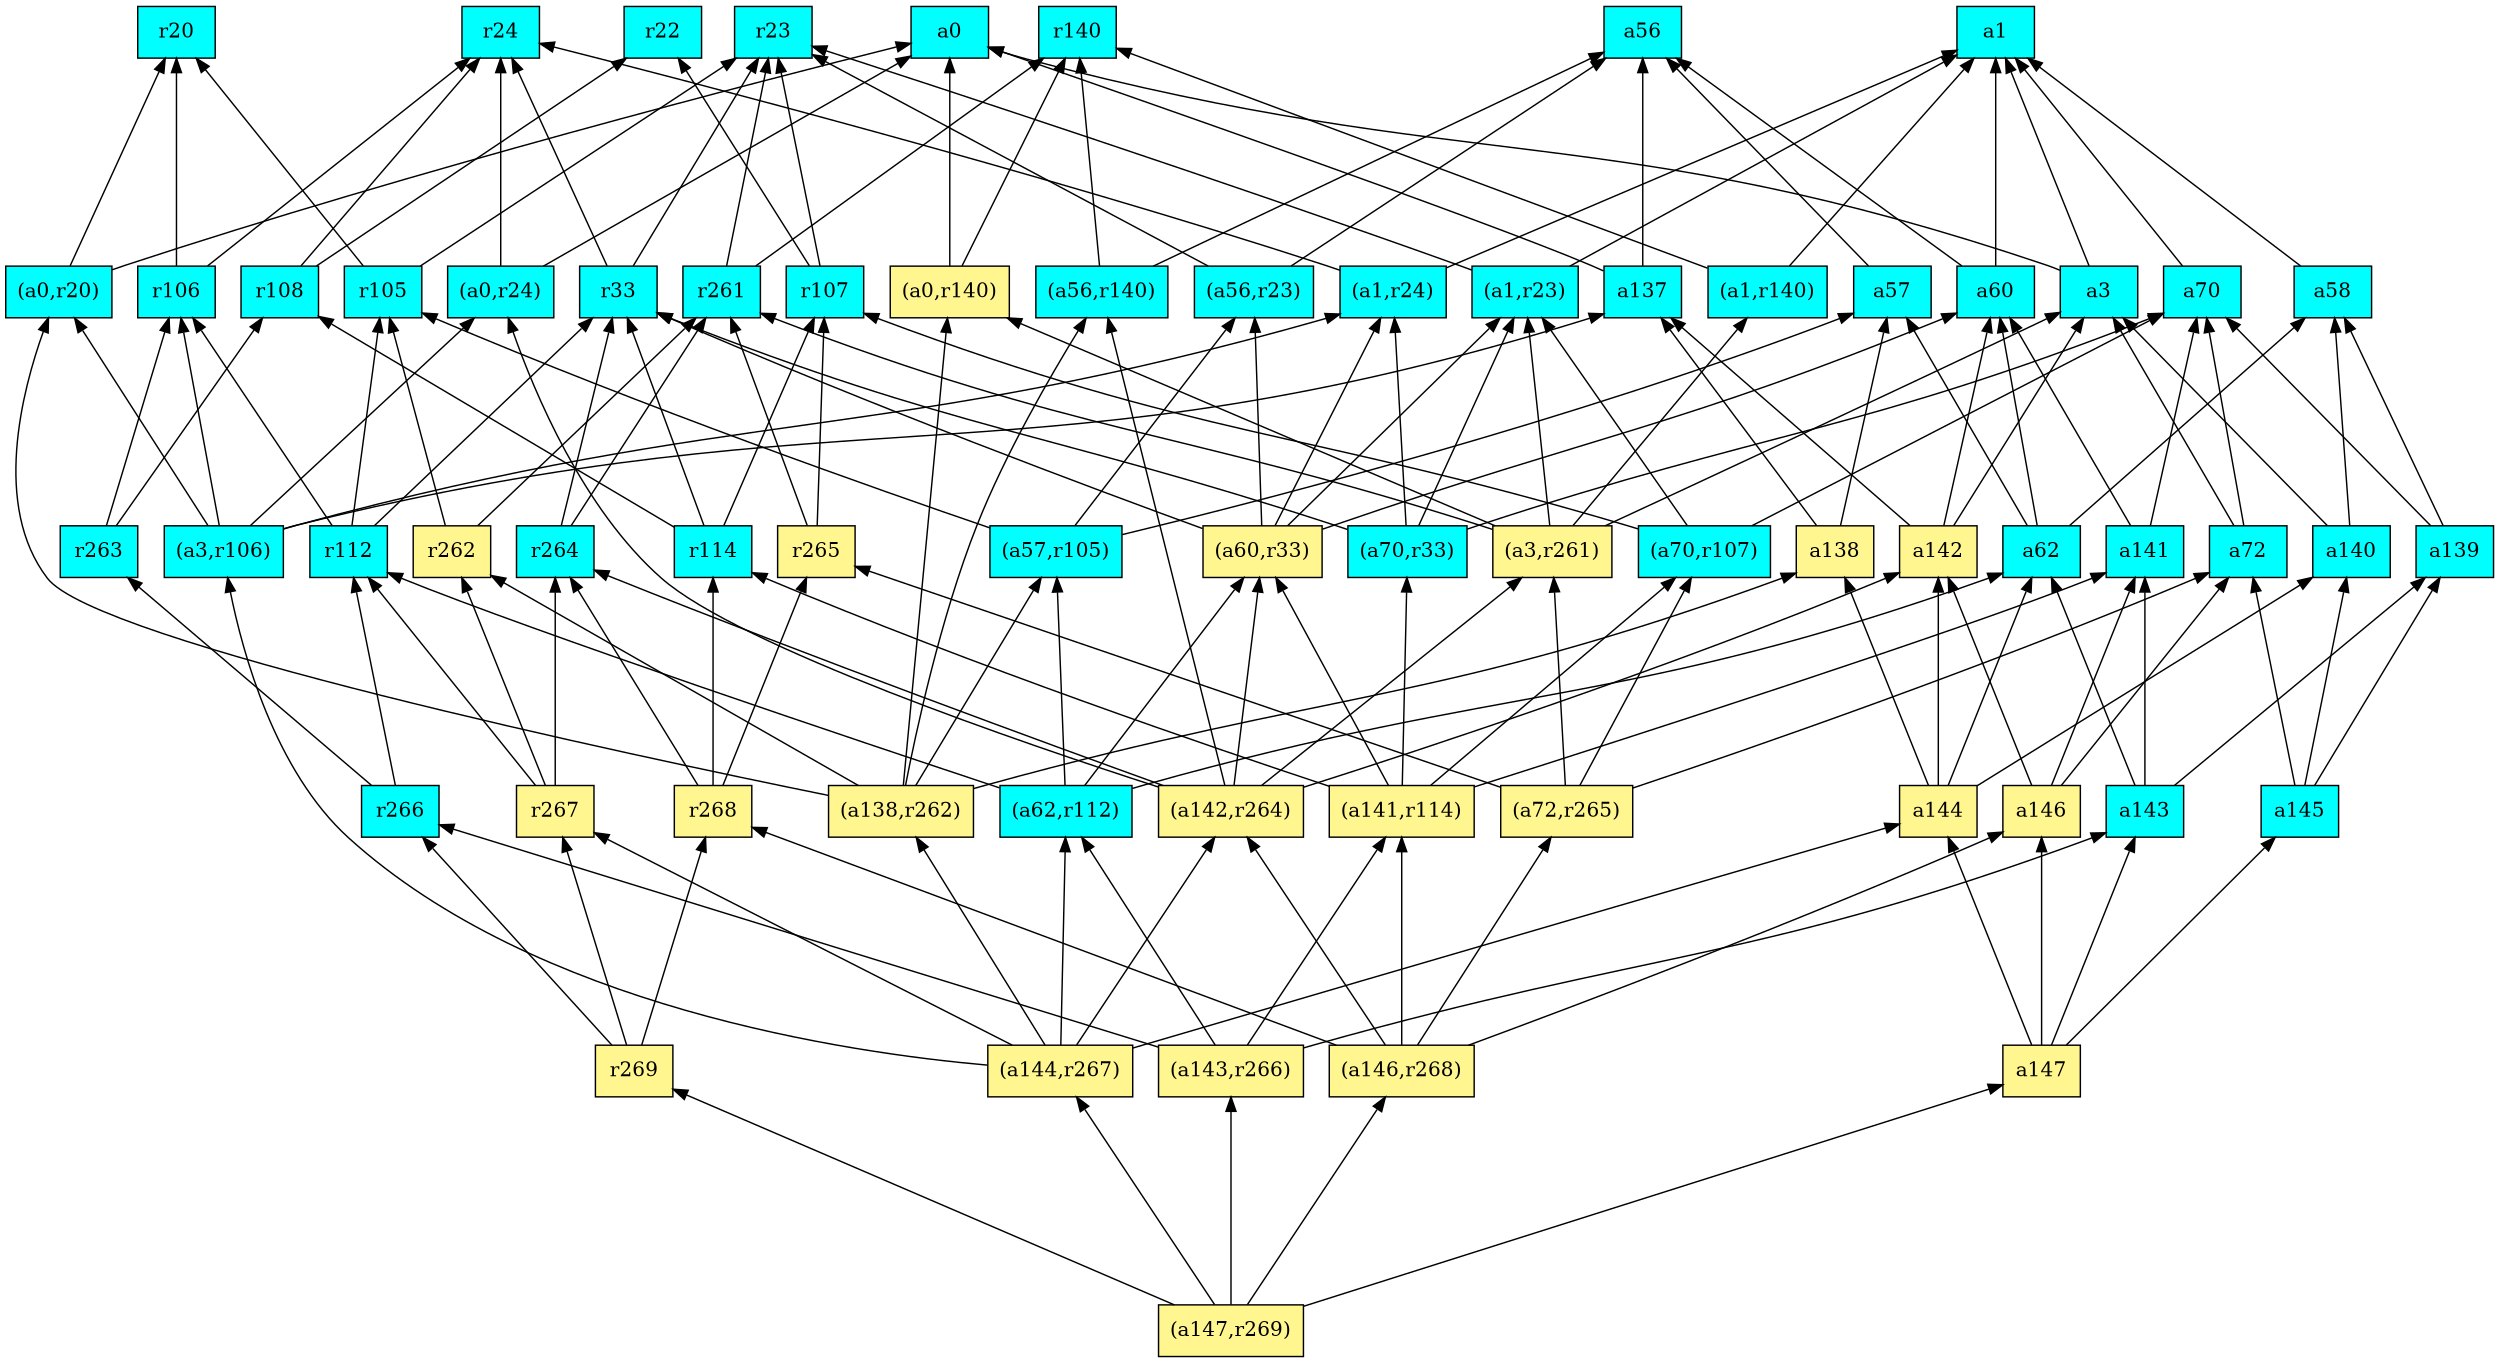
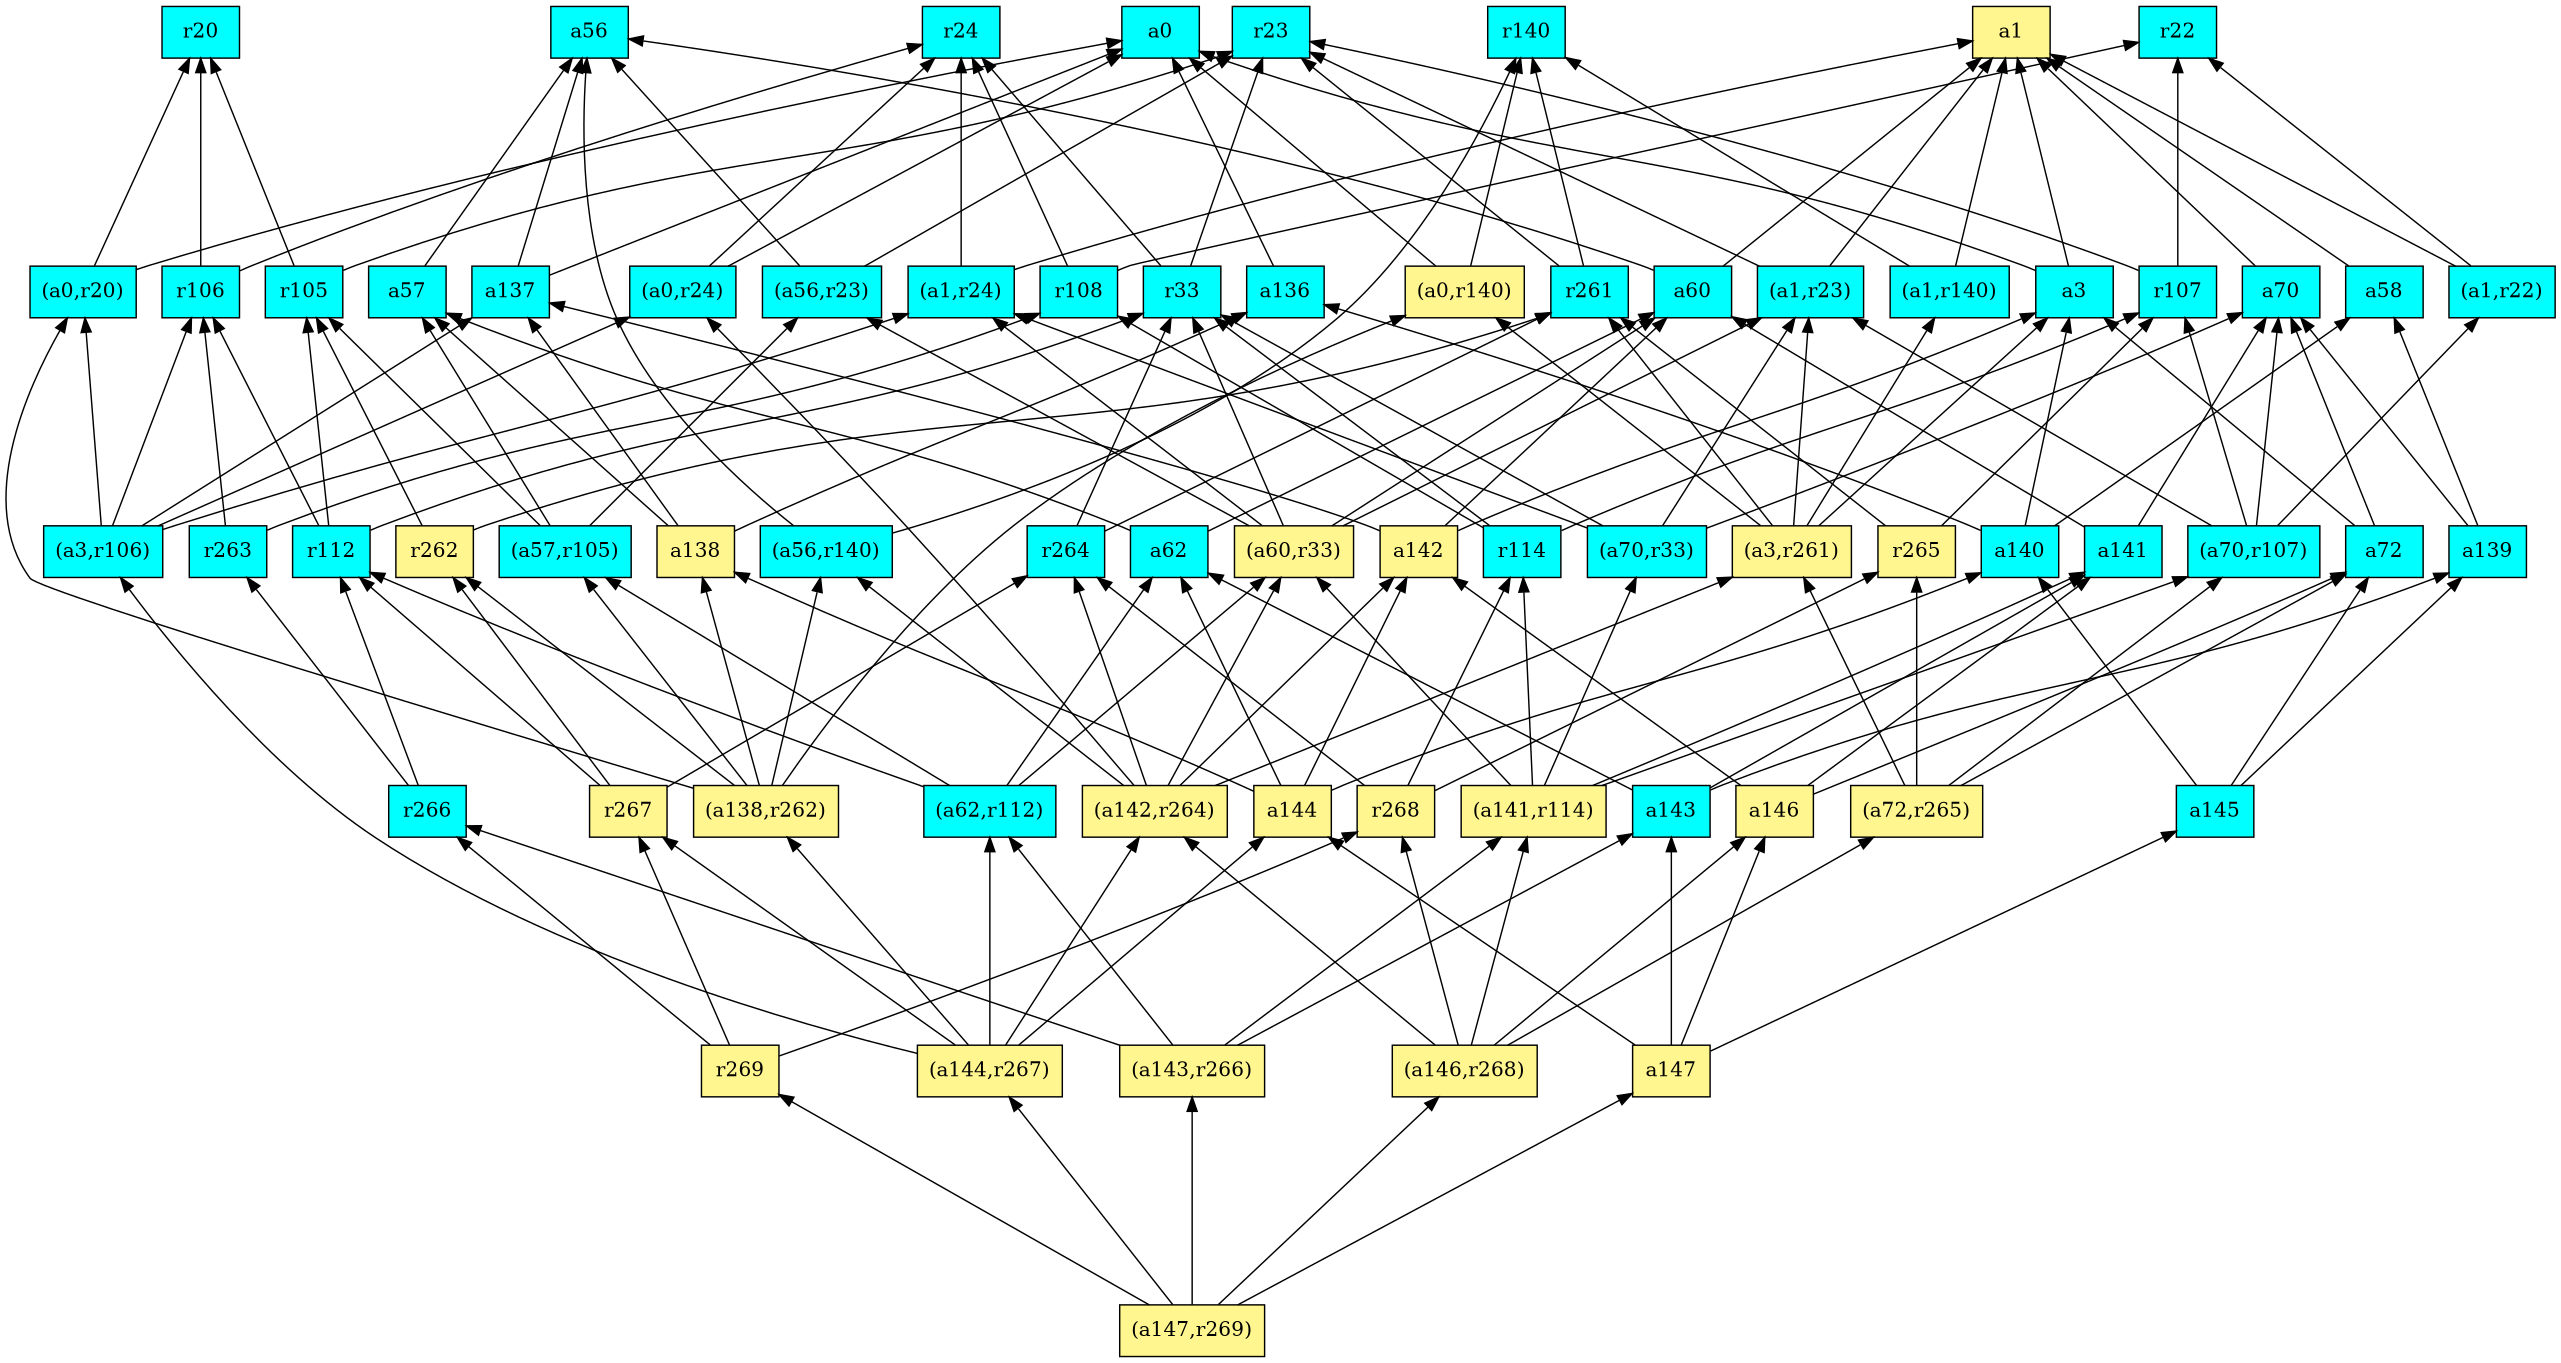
(1996, 32) -> (2011, 32)
none -> (1285, 292)
none -> (2502, 292)
(2188, 422) -> none
